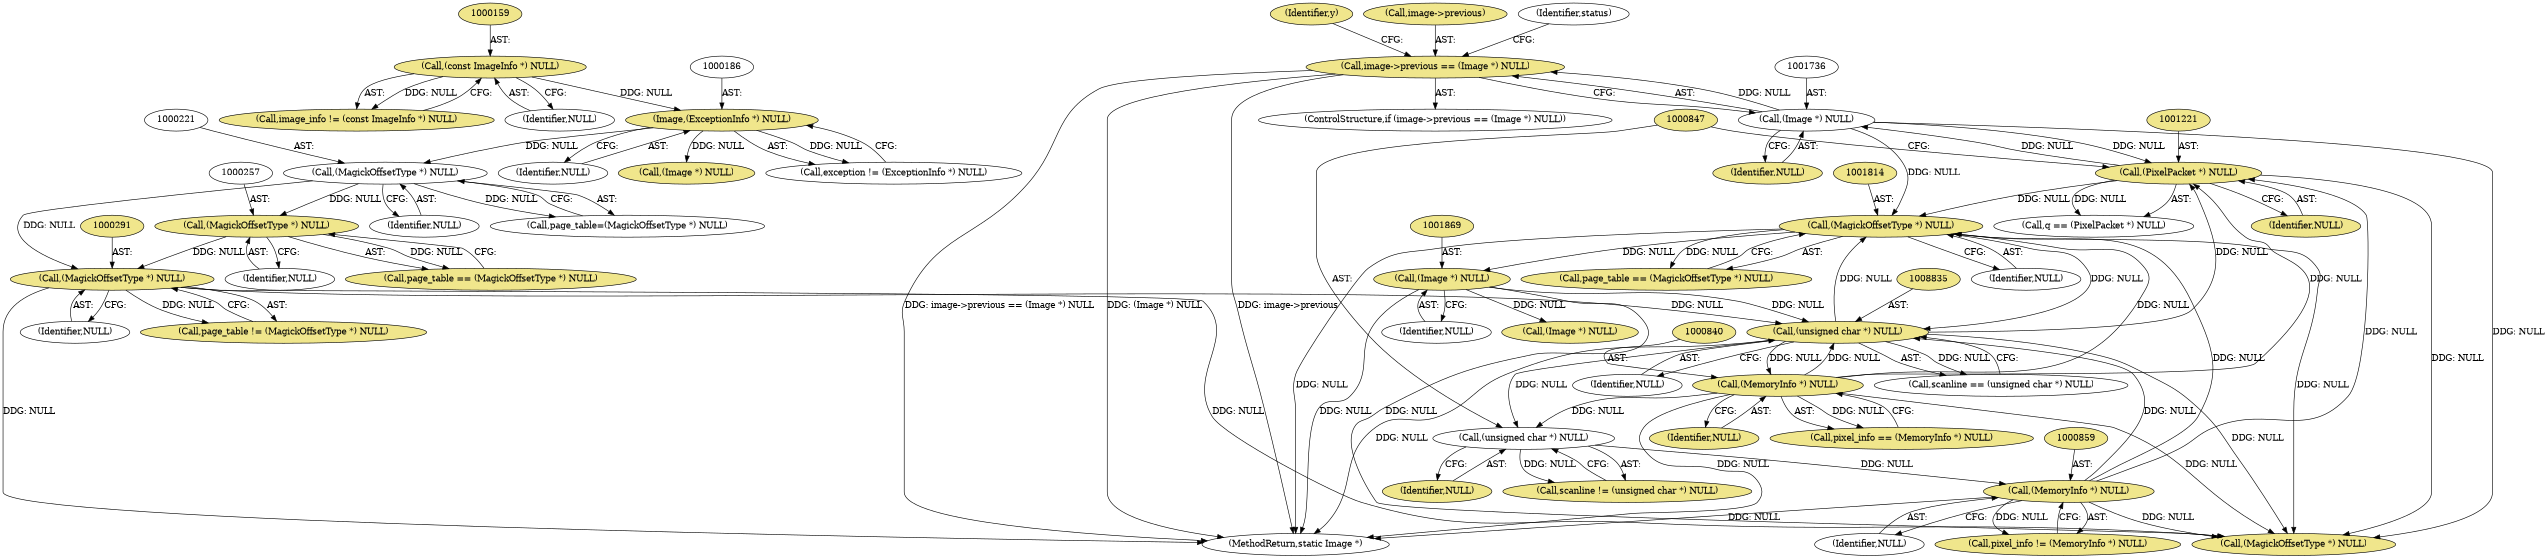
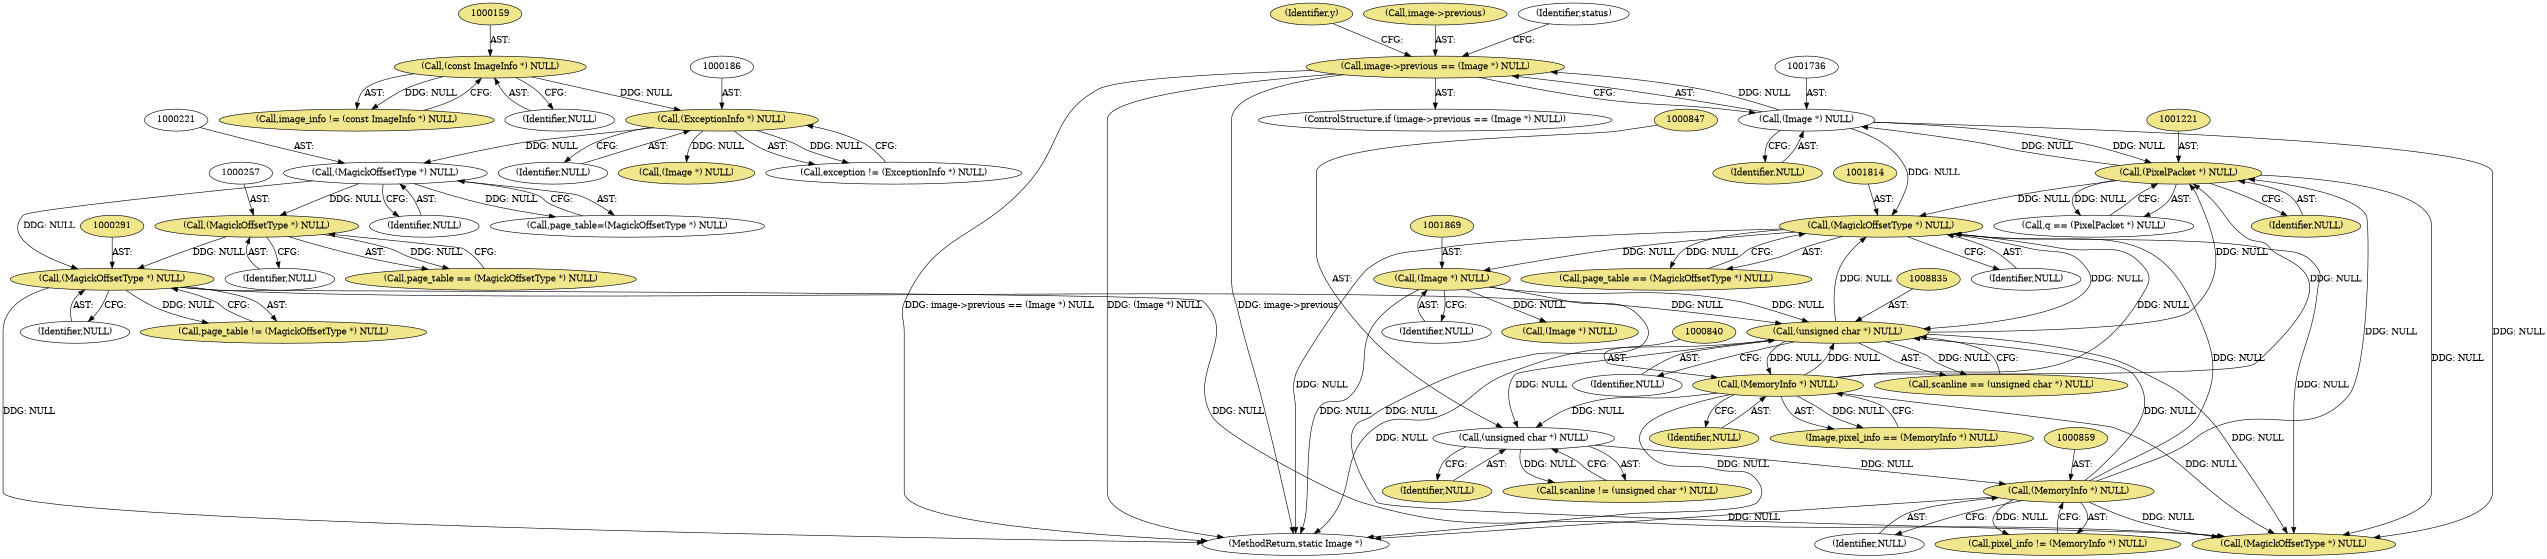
(722, 120) -> (722, 120)
(1907, 150) -> (2131, 201)
(2001, 385) -> (2001, 385)
(1902, 438) -> (1902, 438)
